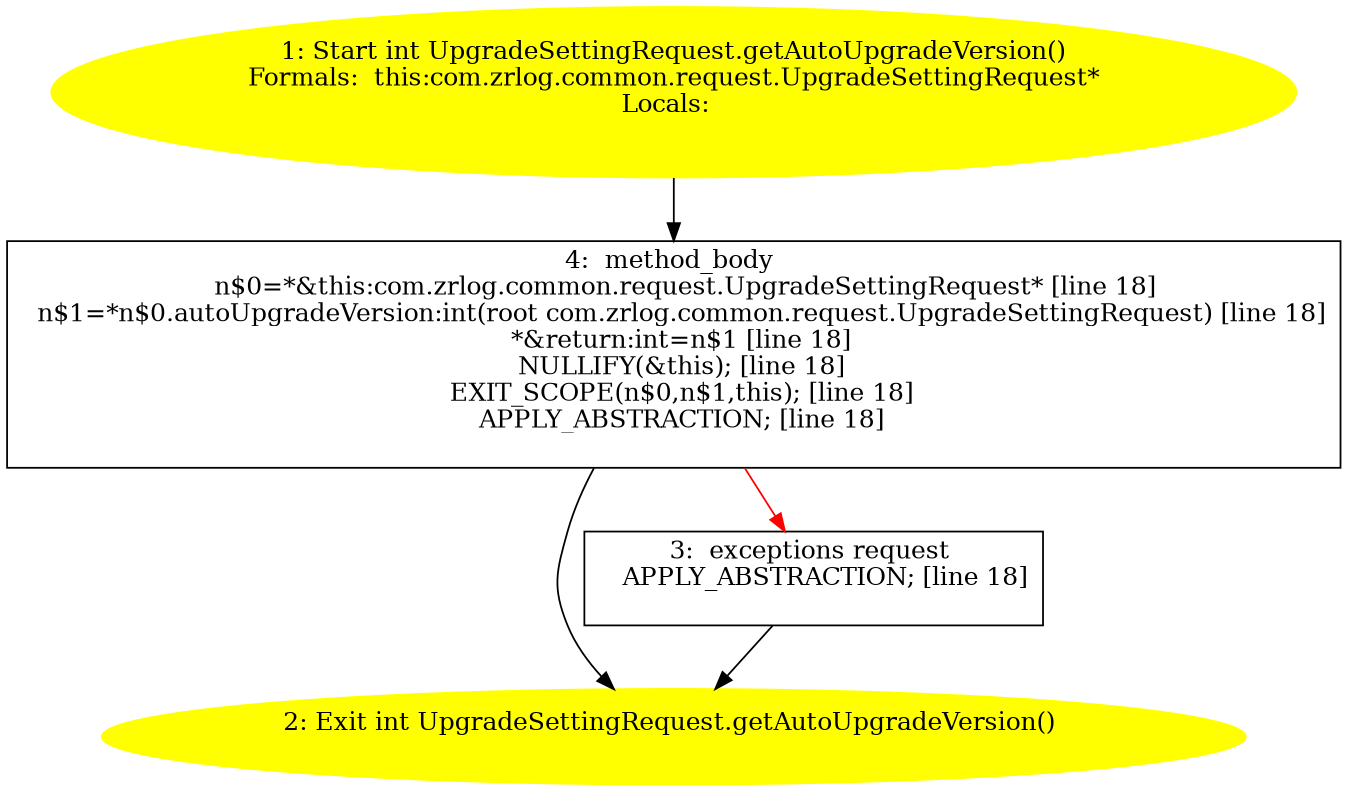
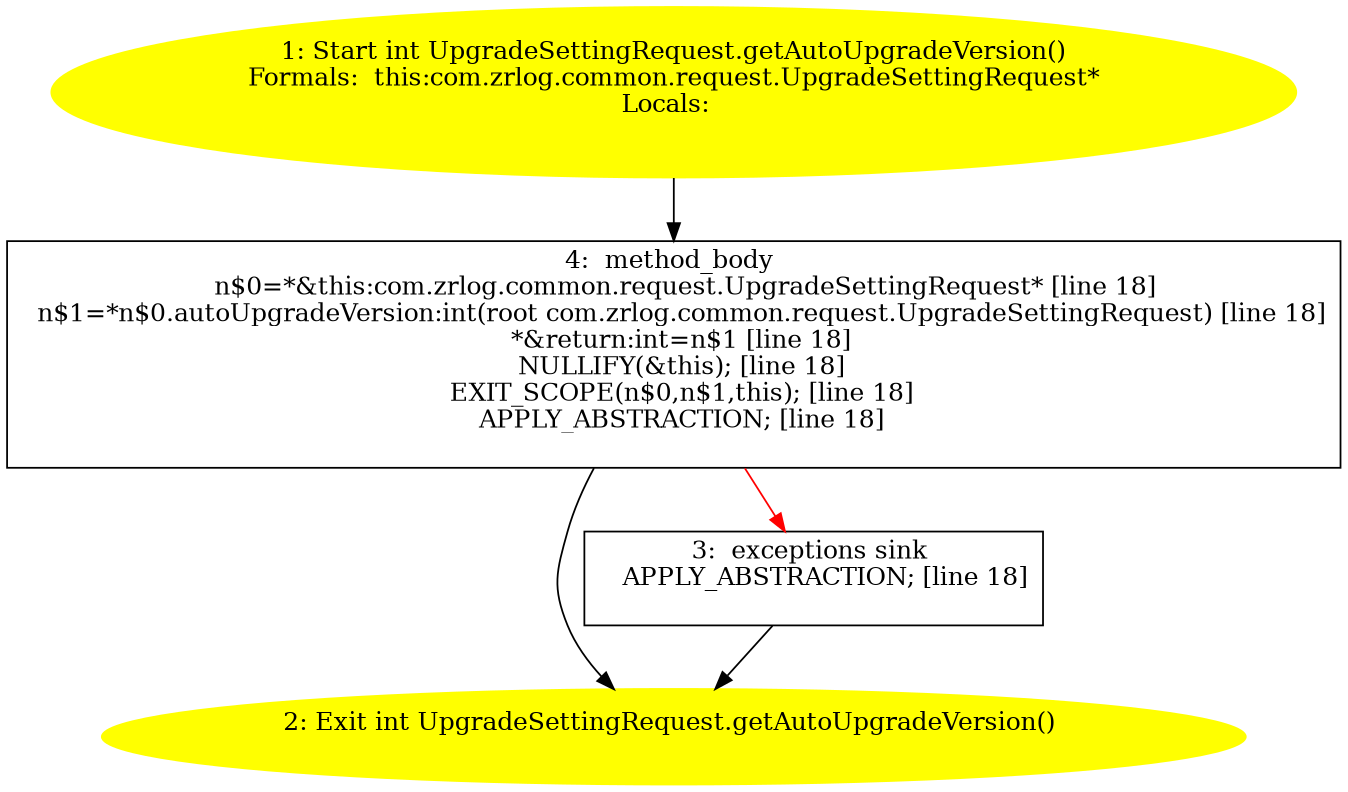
(814, 578) -> (814, 578)
